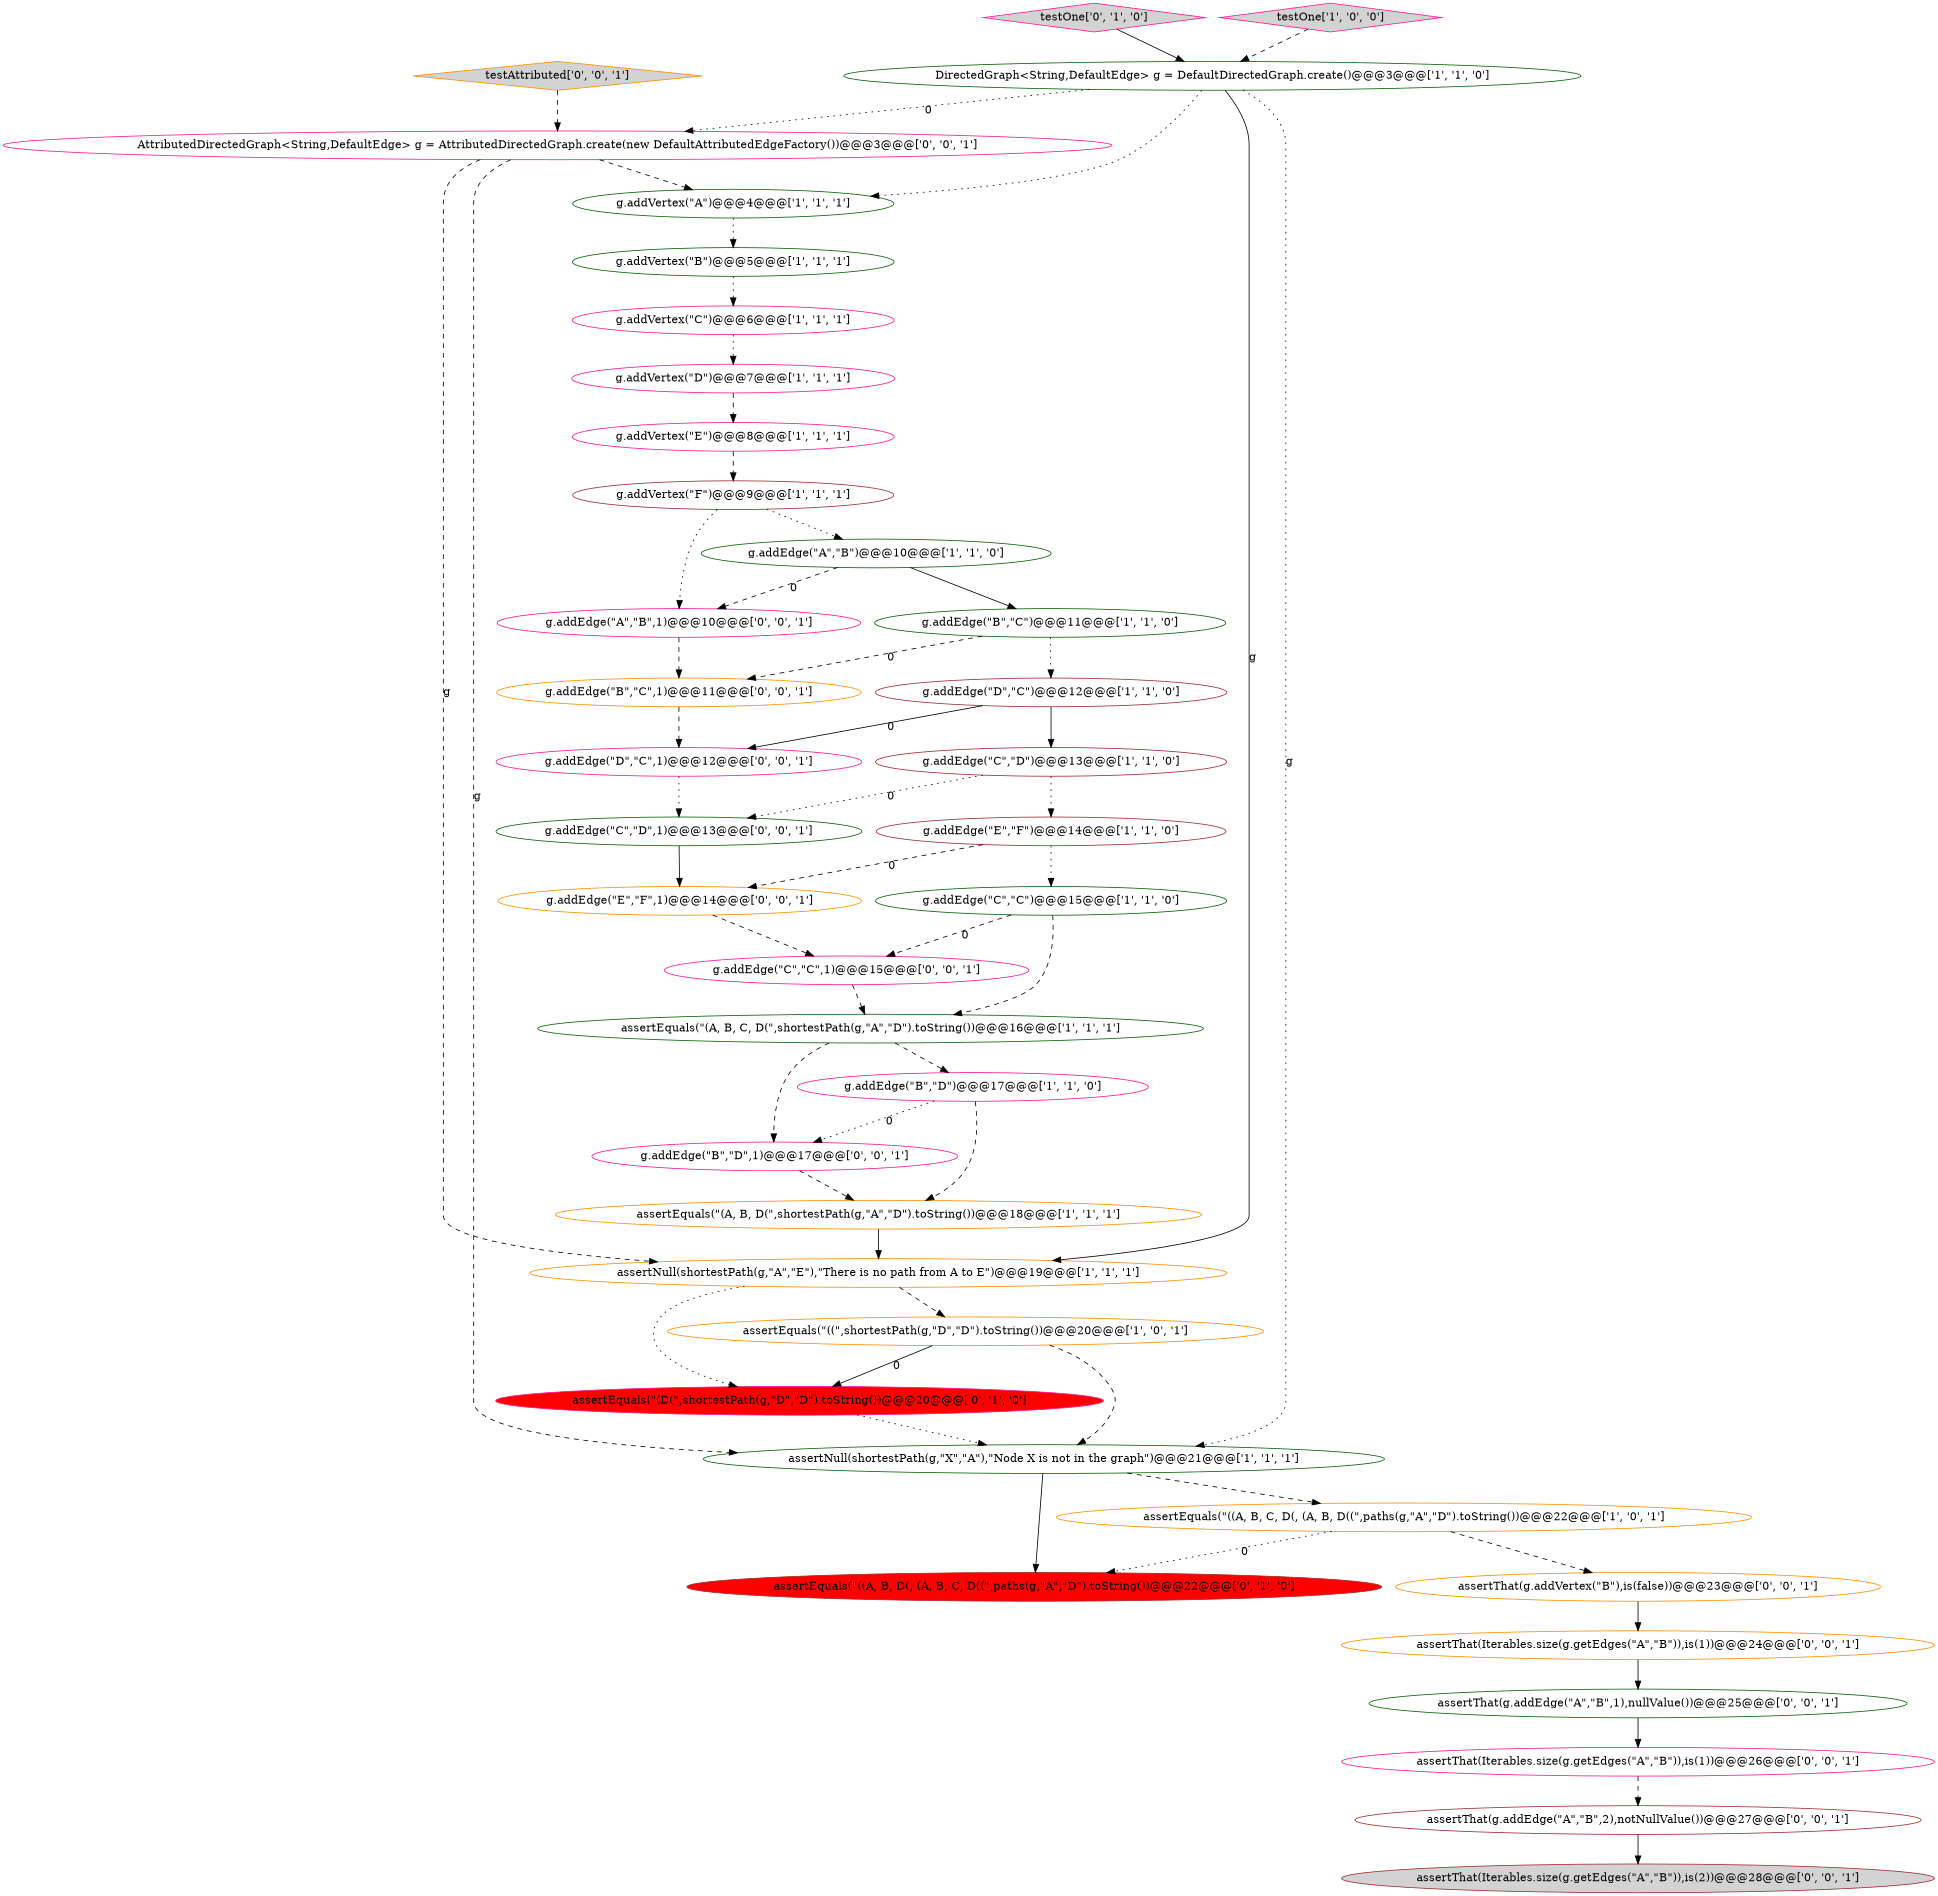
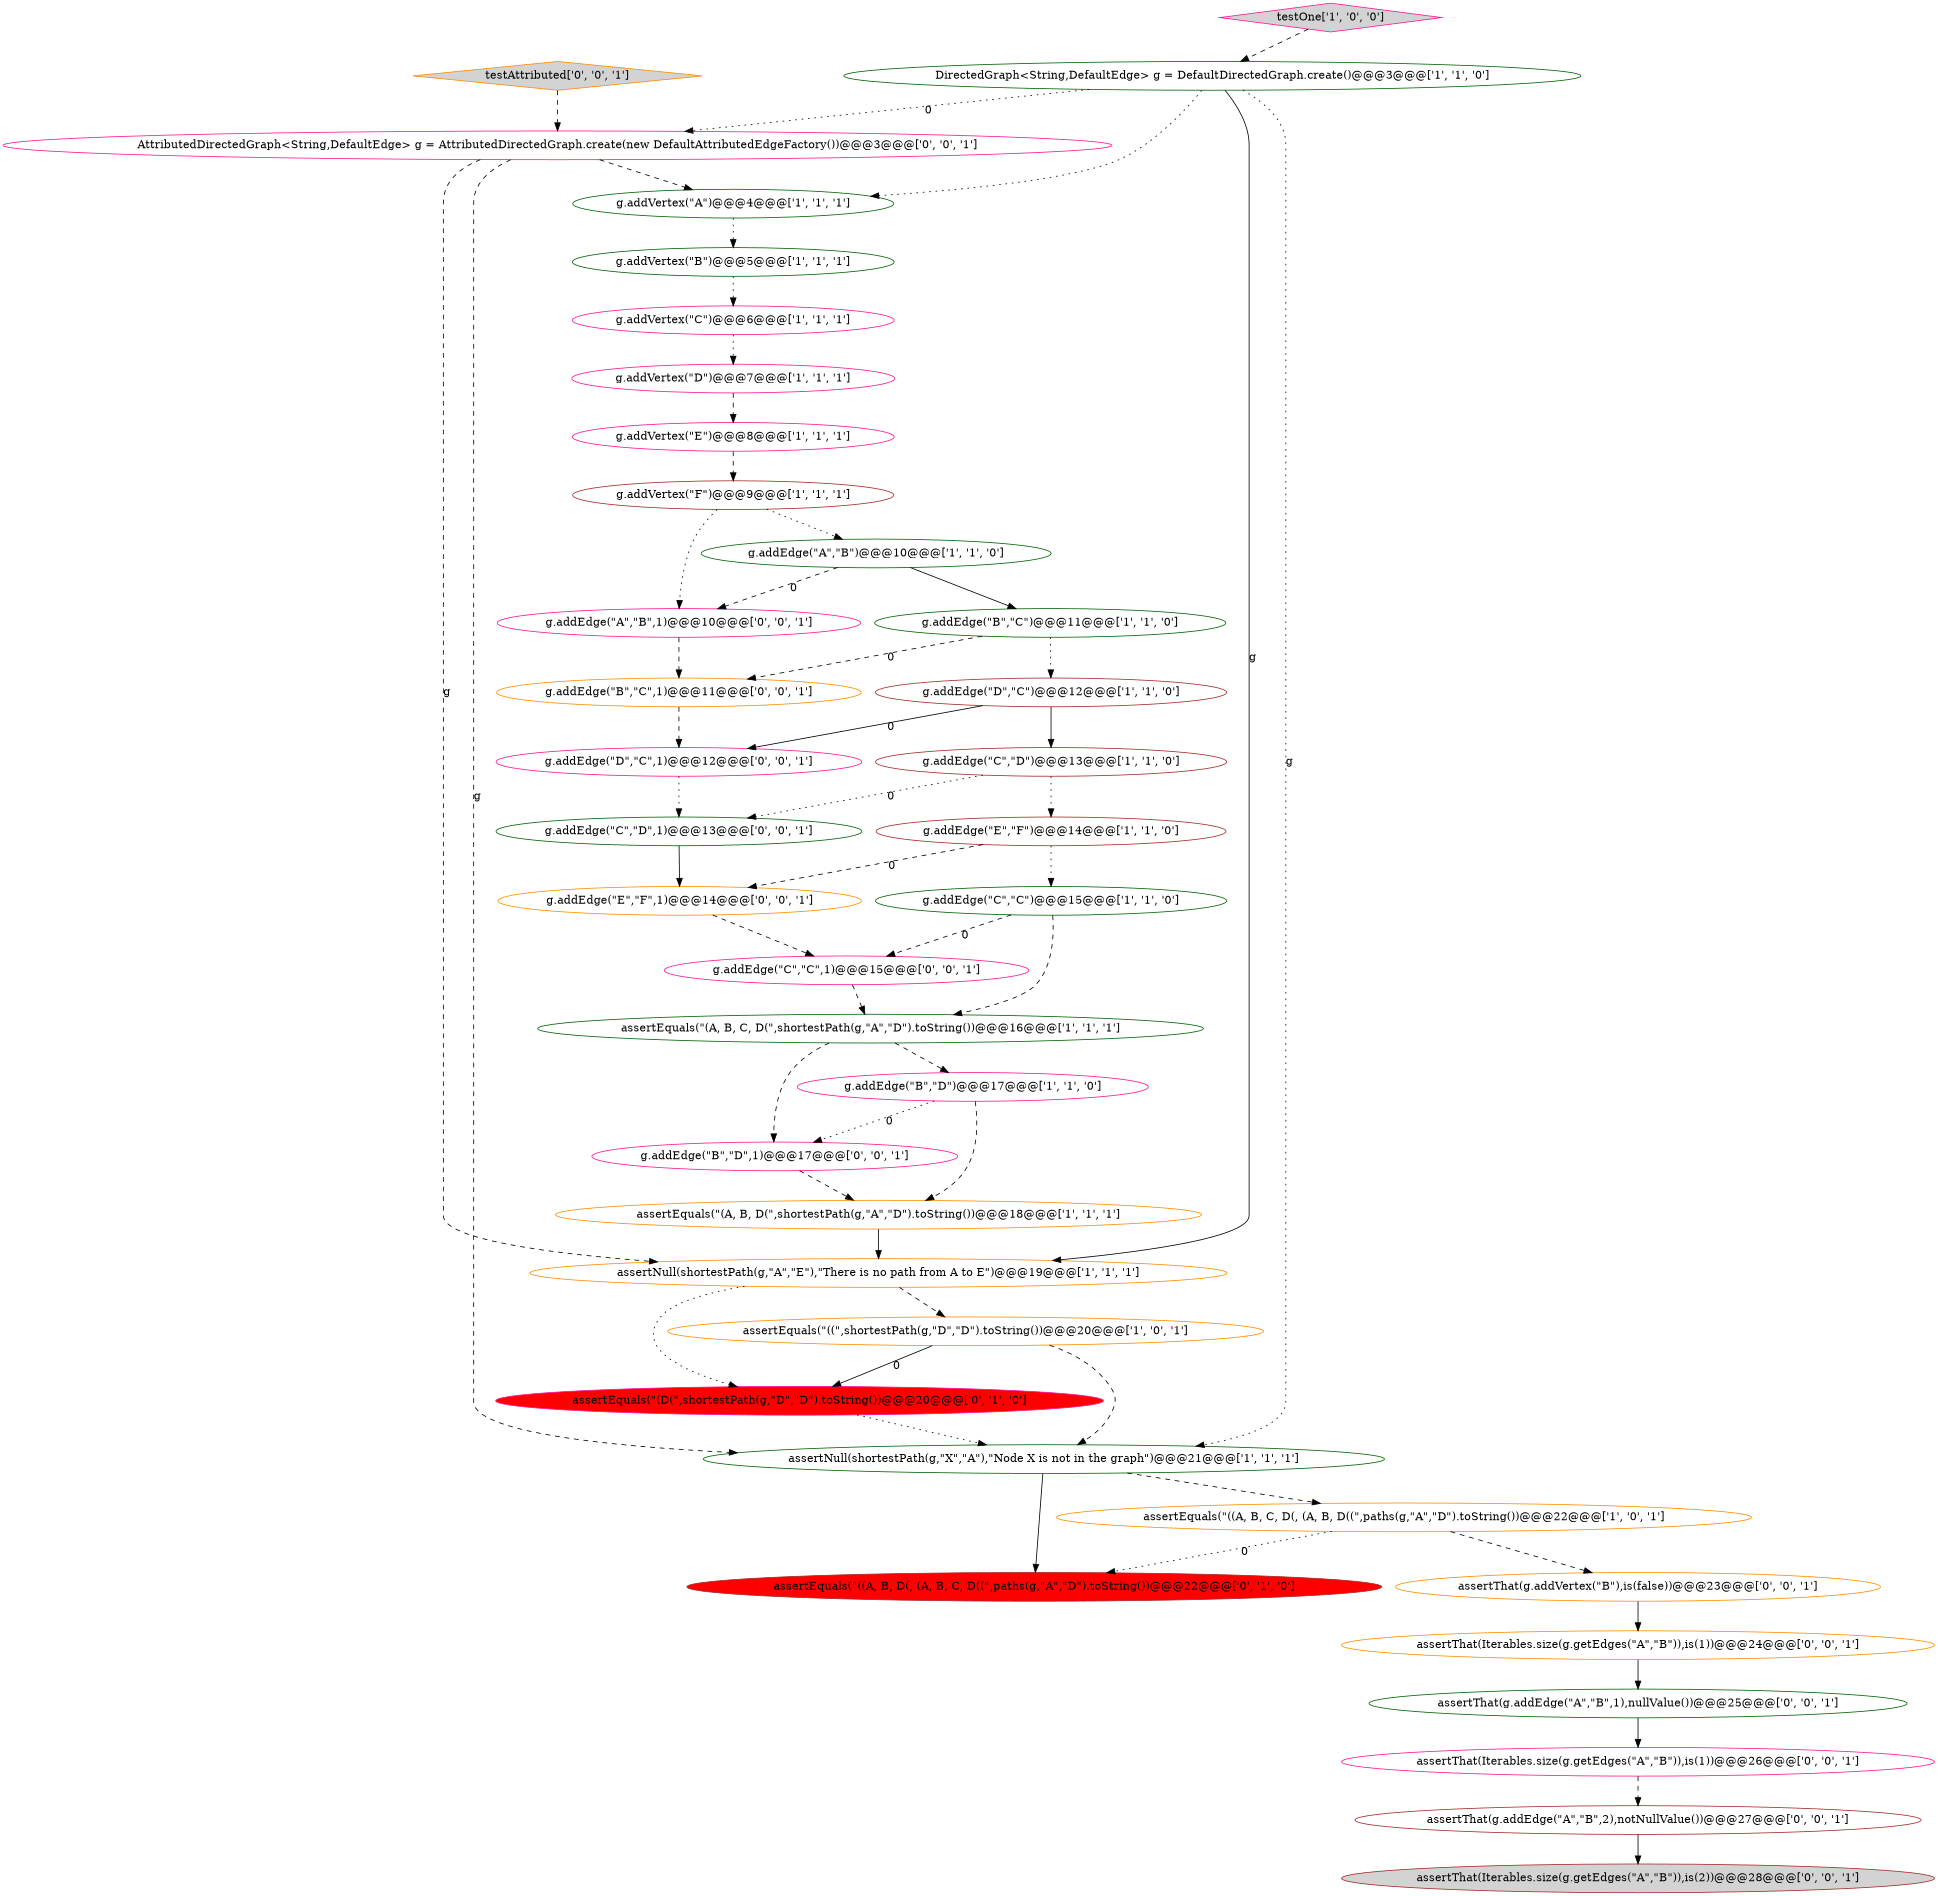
(1094, 18) -> none
